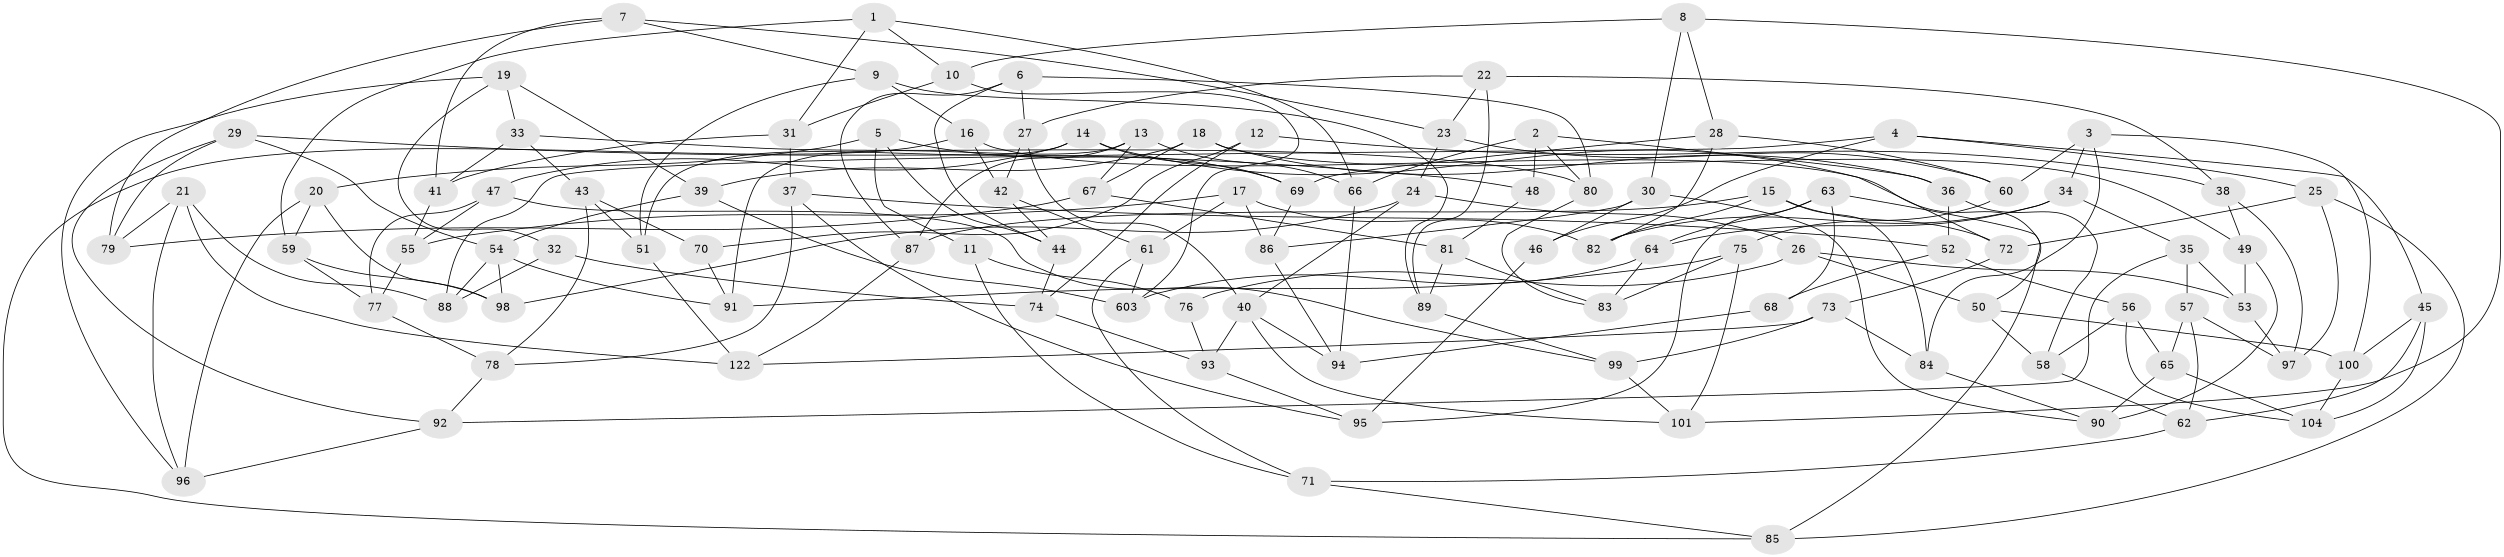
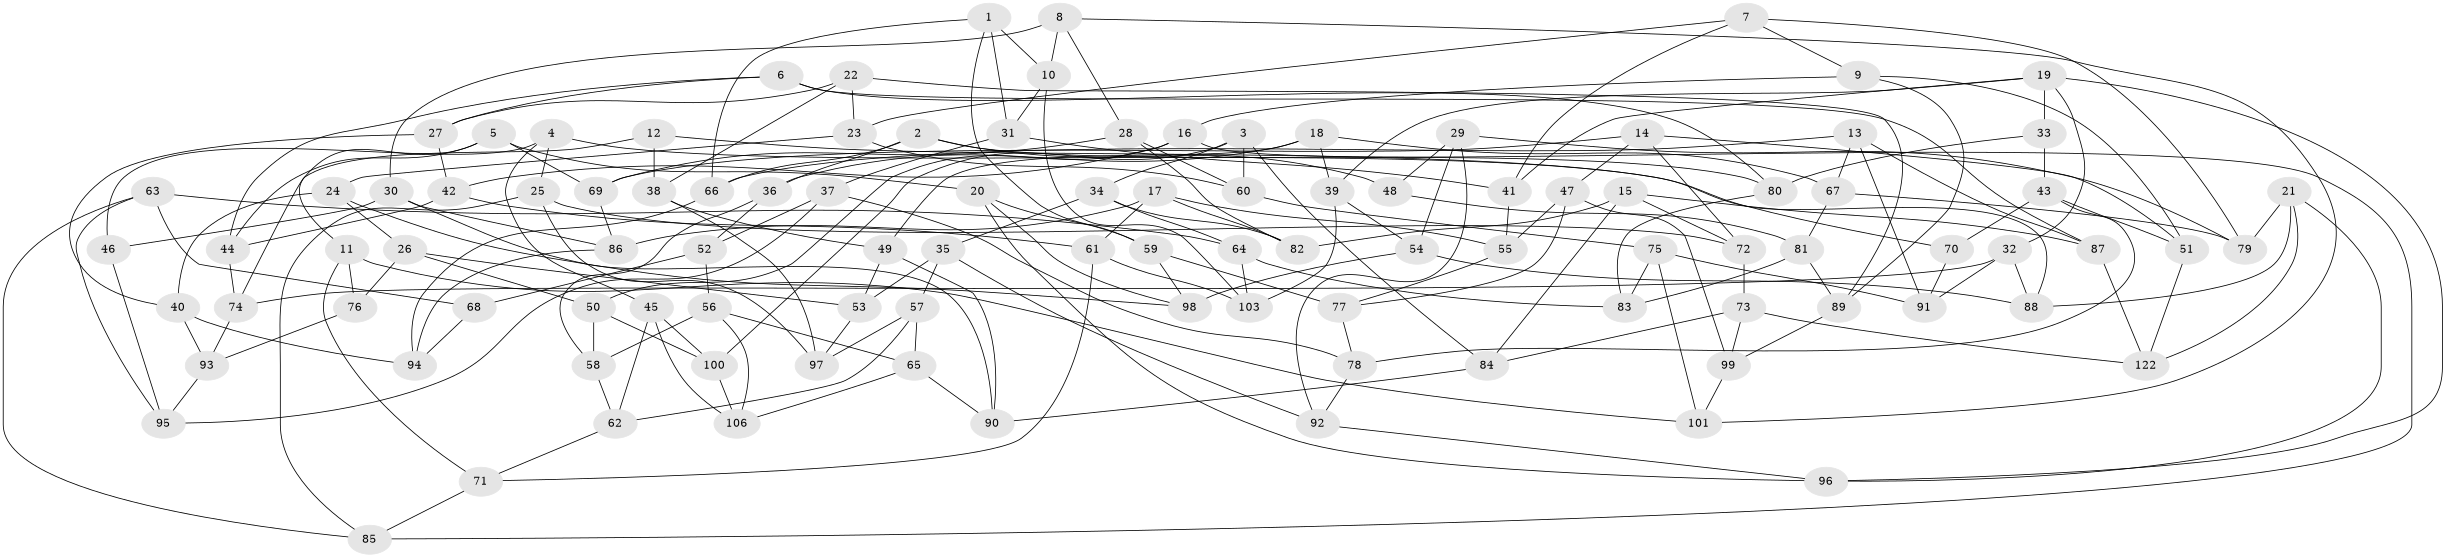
(477, 163) -> (1789, 99)
(596, 283) -> (1967, 279)
(1127, 308) -> (1249, 308)
(1441, 408) -> (1022, 309)
(2312, 424) -> (737, 424)
